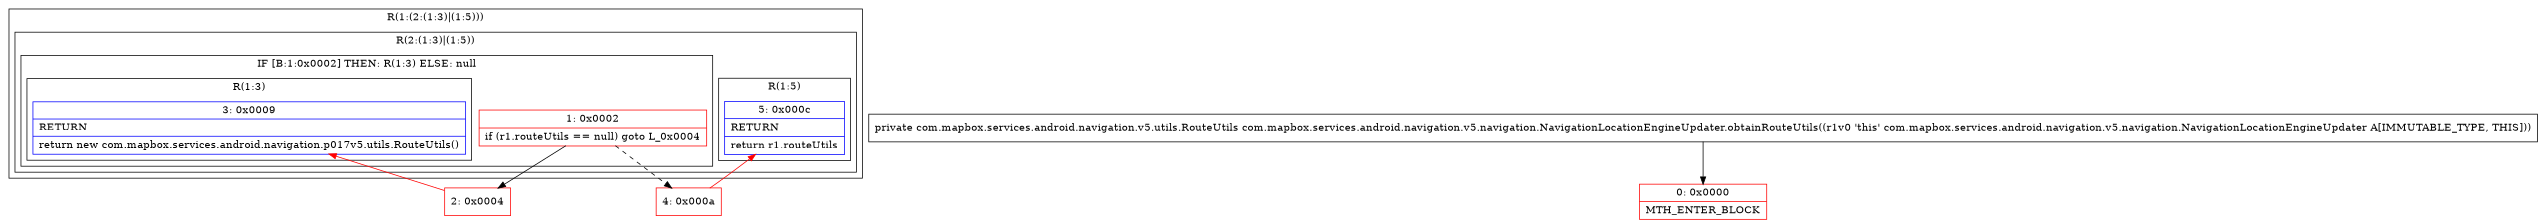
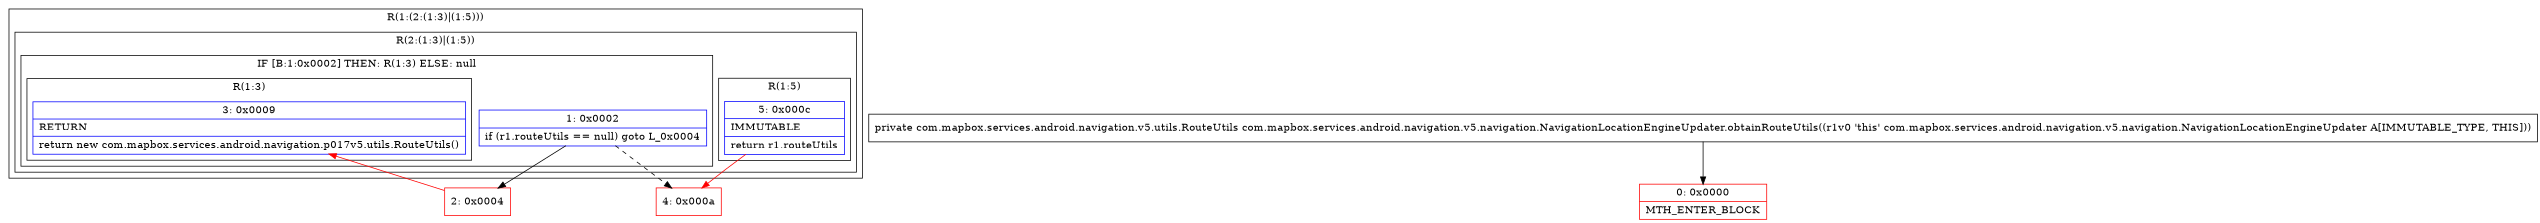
(755, 127) -> (766, 127)
(593, 128) -> (593, 128)
(739, 167) -> (729, 167)
